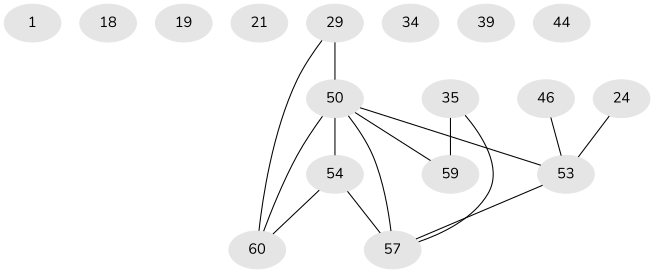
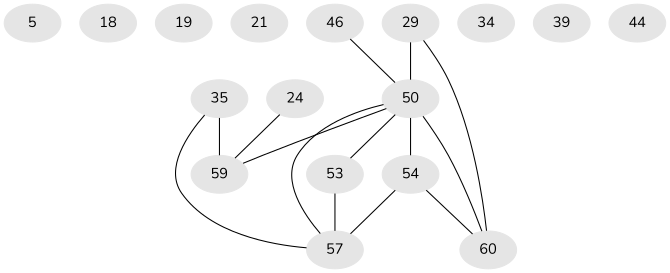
(33, 23) -> (33, 23)
(556, 137) -> (373, 61)
(594, 137) -> (257, 136)
